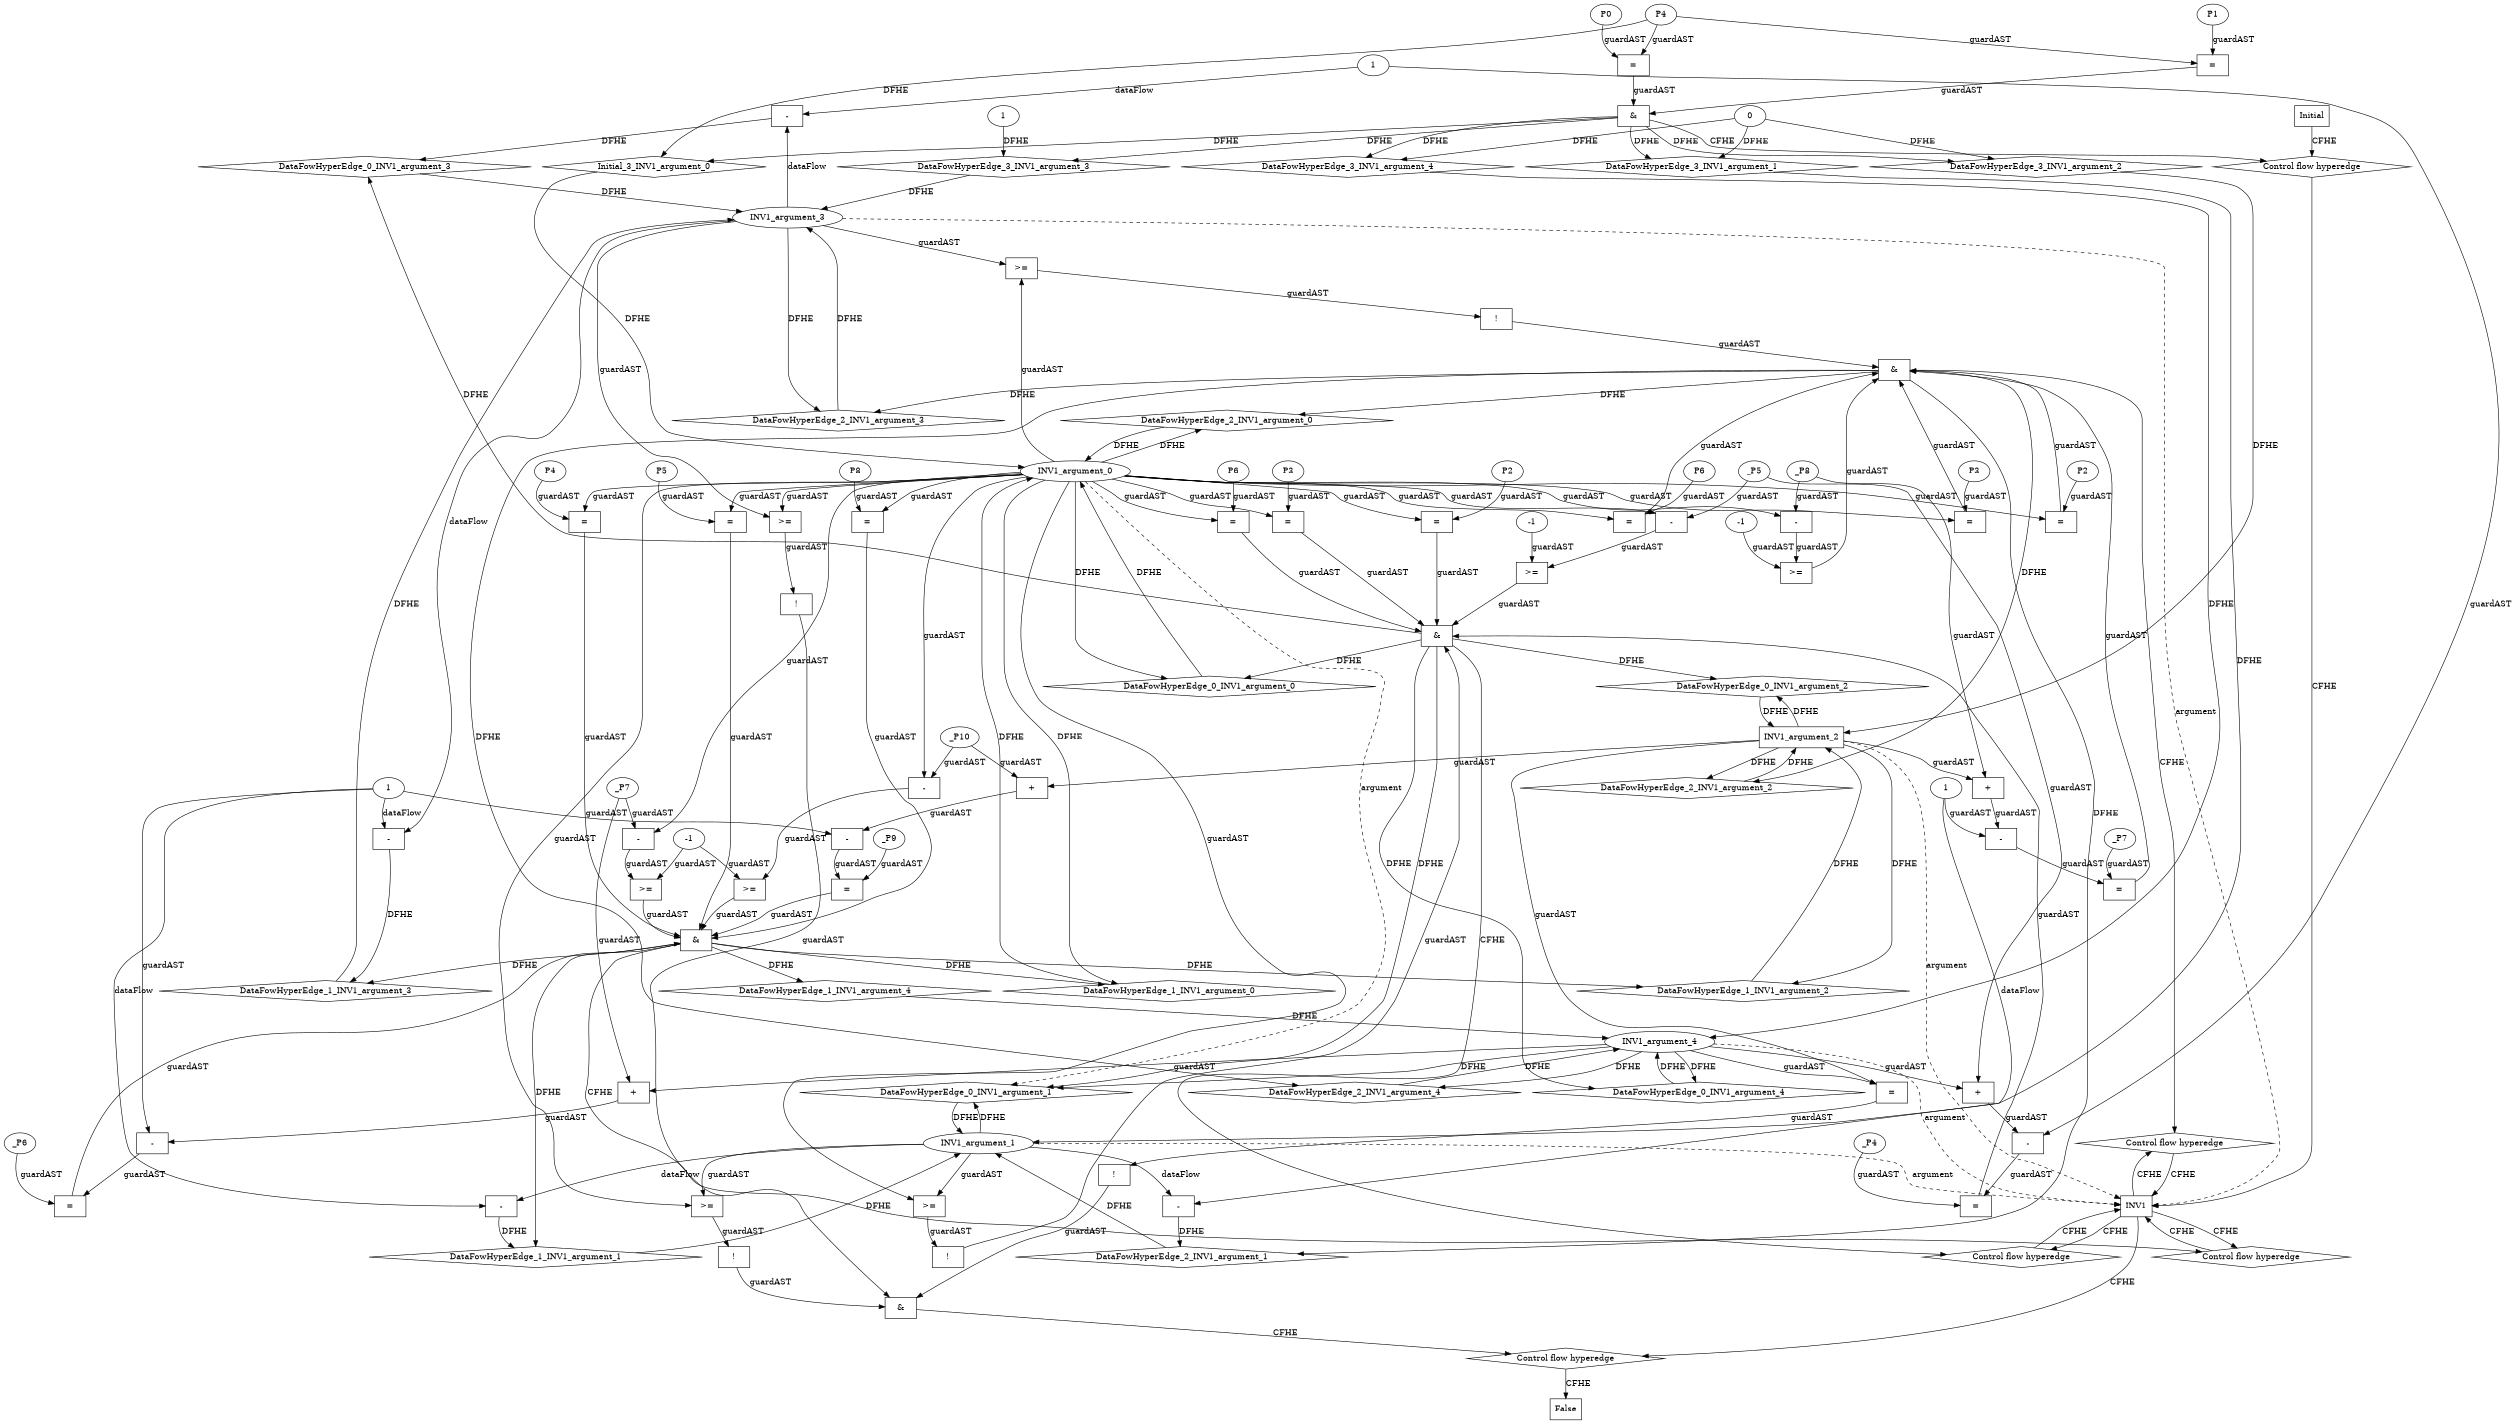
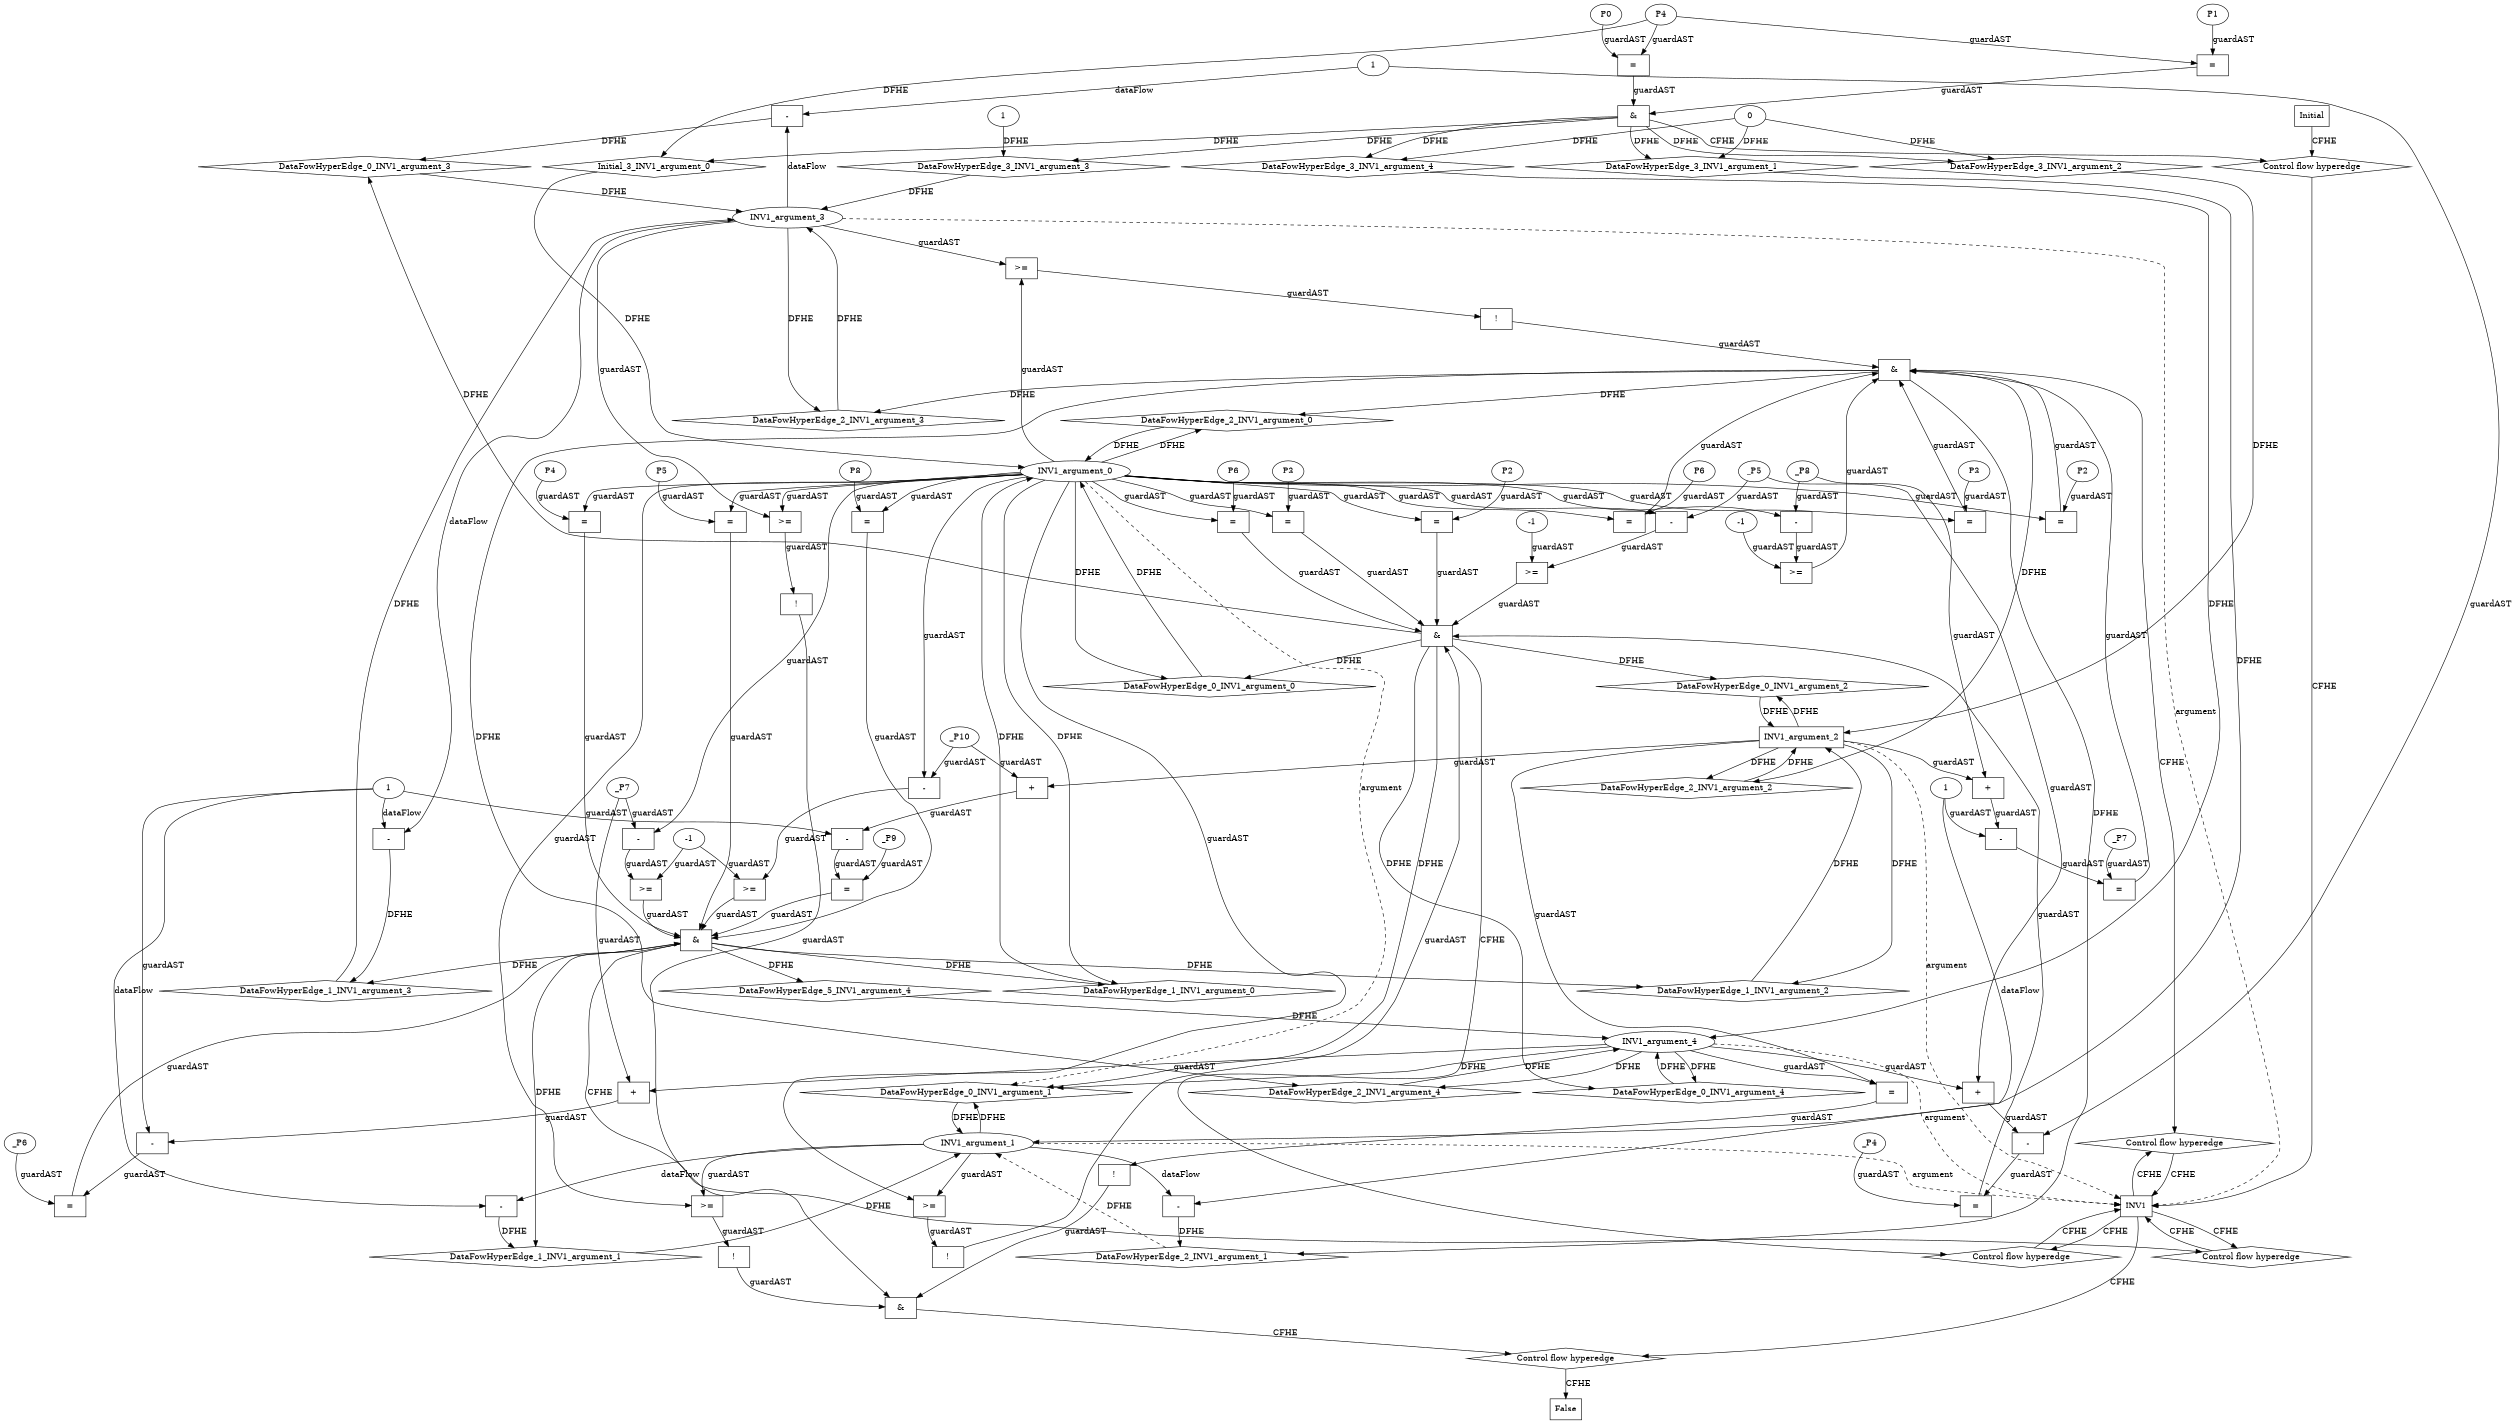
(825, 991) -> (825, 991)
(1083, 1202) -> (1083, 1202)
